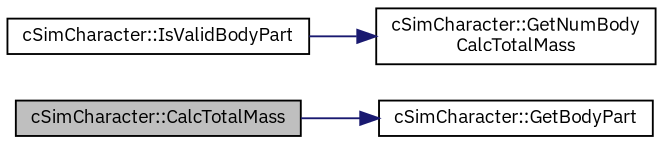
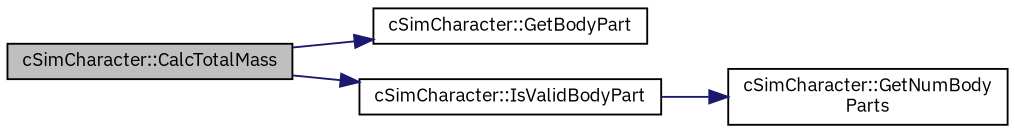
(516, 36) -> (868, 97)
none -> (317, 78)
